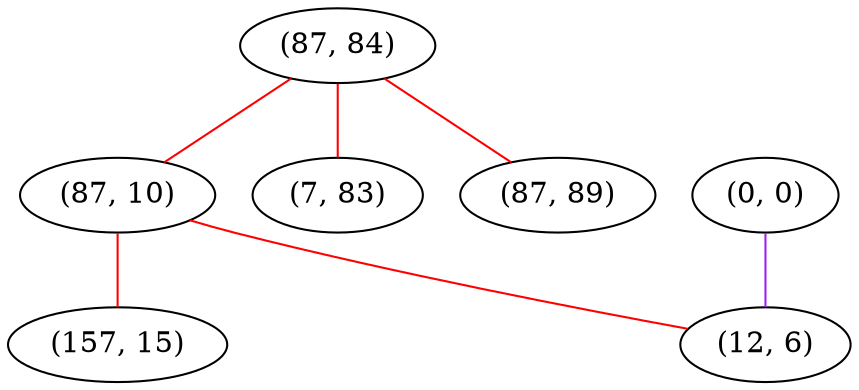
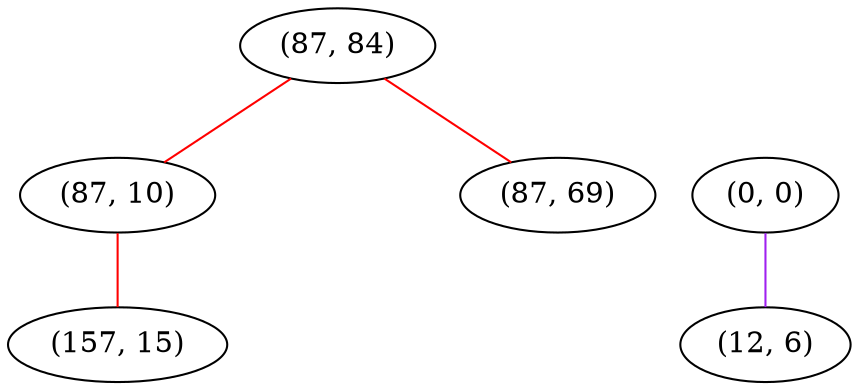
(338, 195) -> none
(558, 195) -> (558, 195)
(438, 280) -> none
